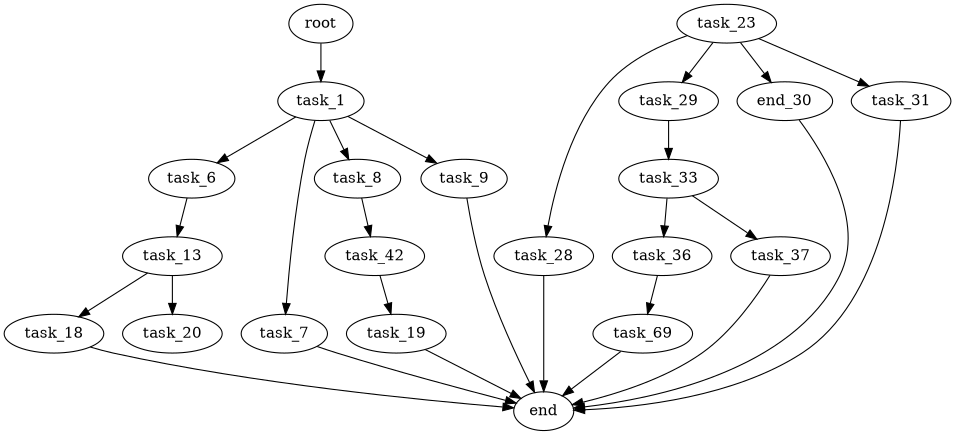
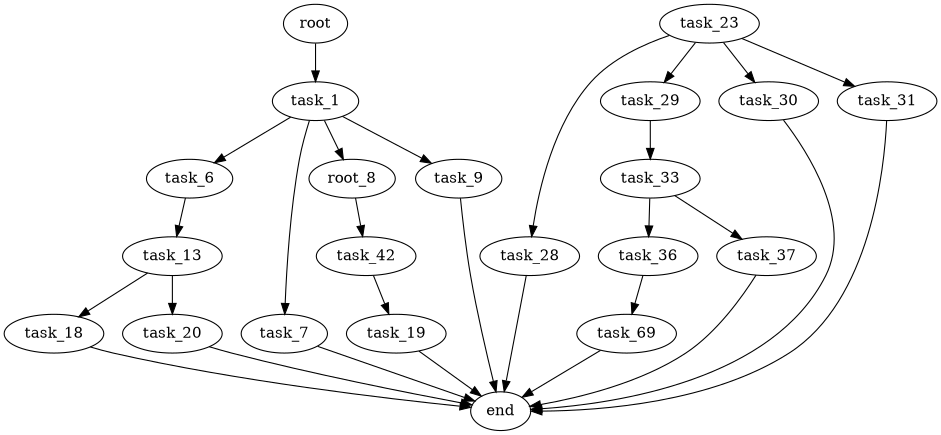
(785, 101) -> (769, 101)
(358, 179) -> (352, 179)
none -> (334, 377)
